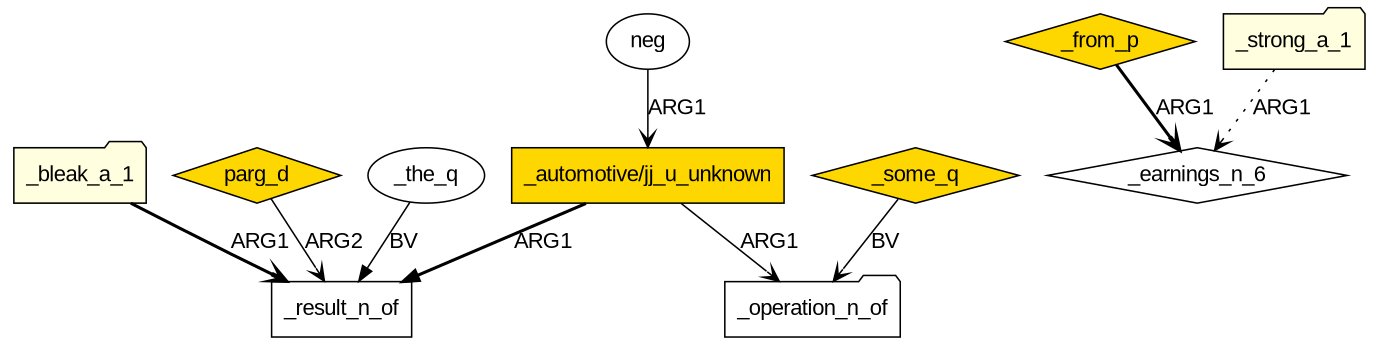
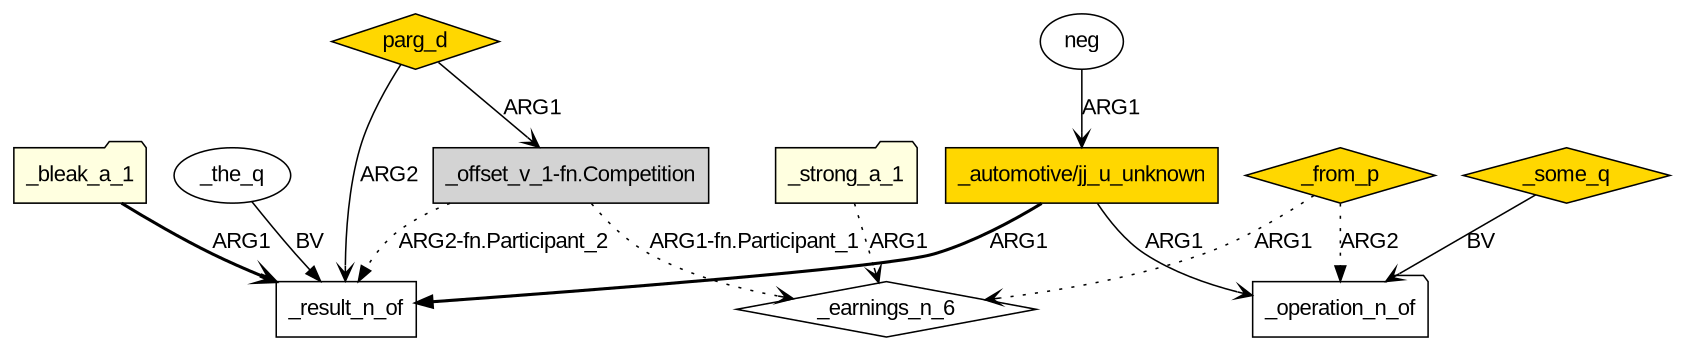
(1143, 101) -> (1180, 262)
none -> (571, 175)
none -> (1340, 235)
